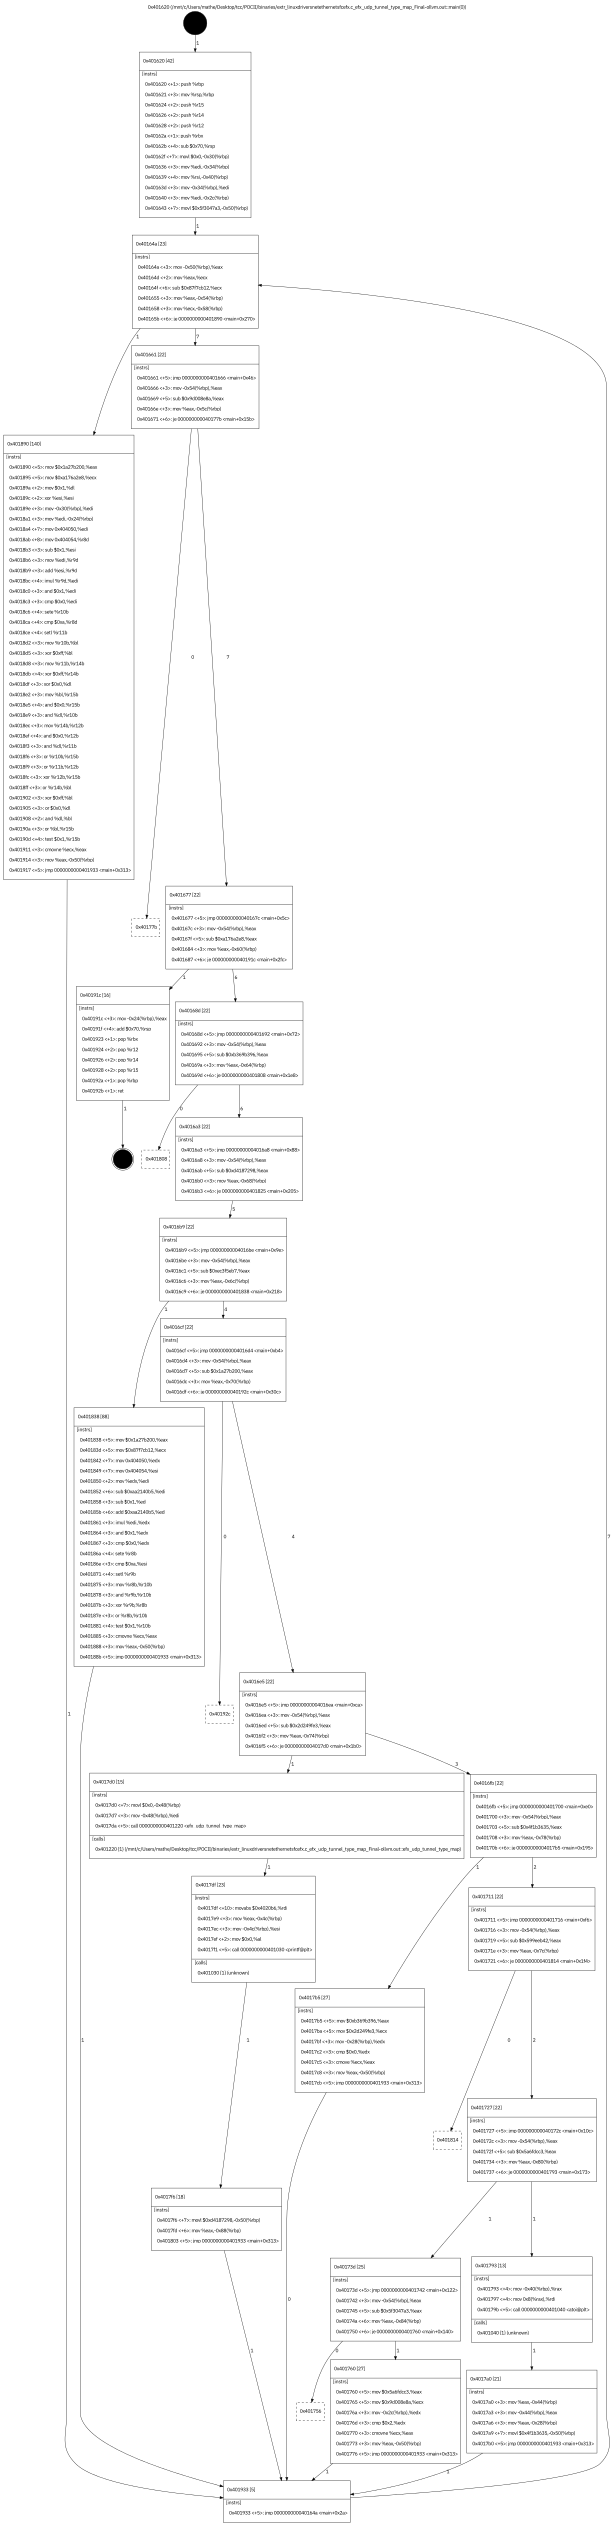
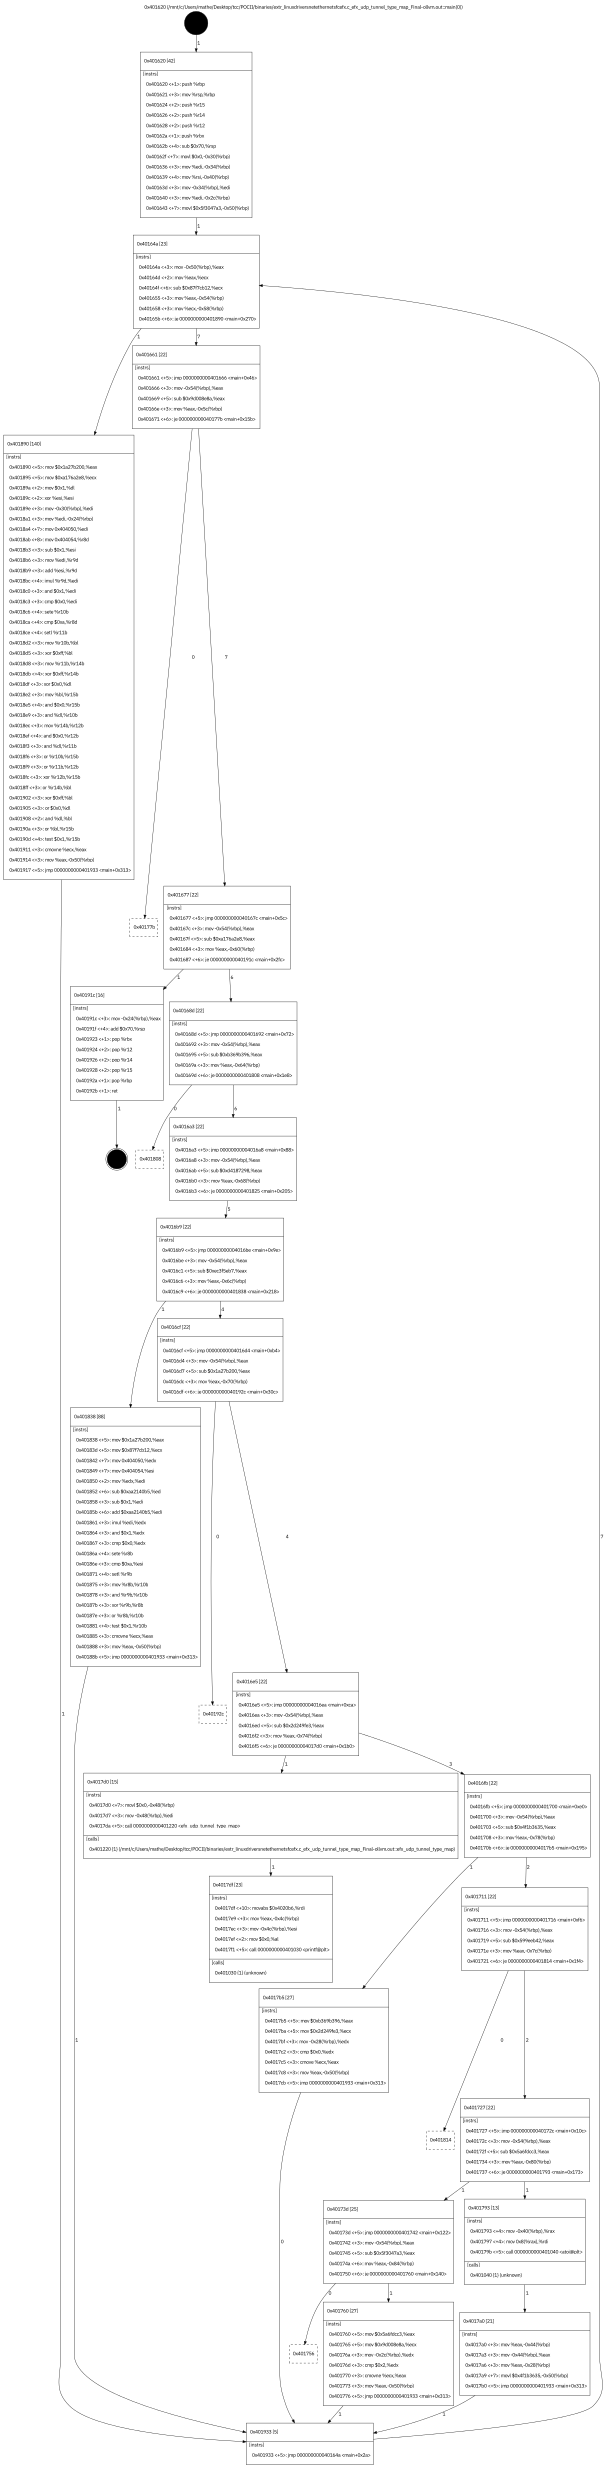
(216, 2219) -> none
